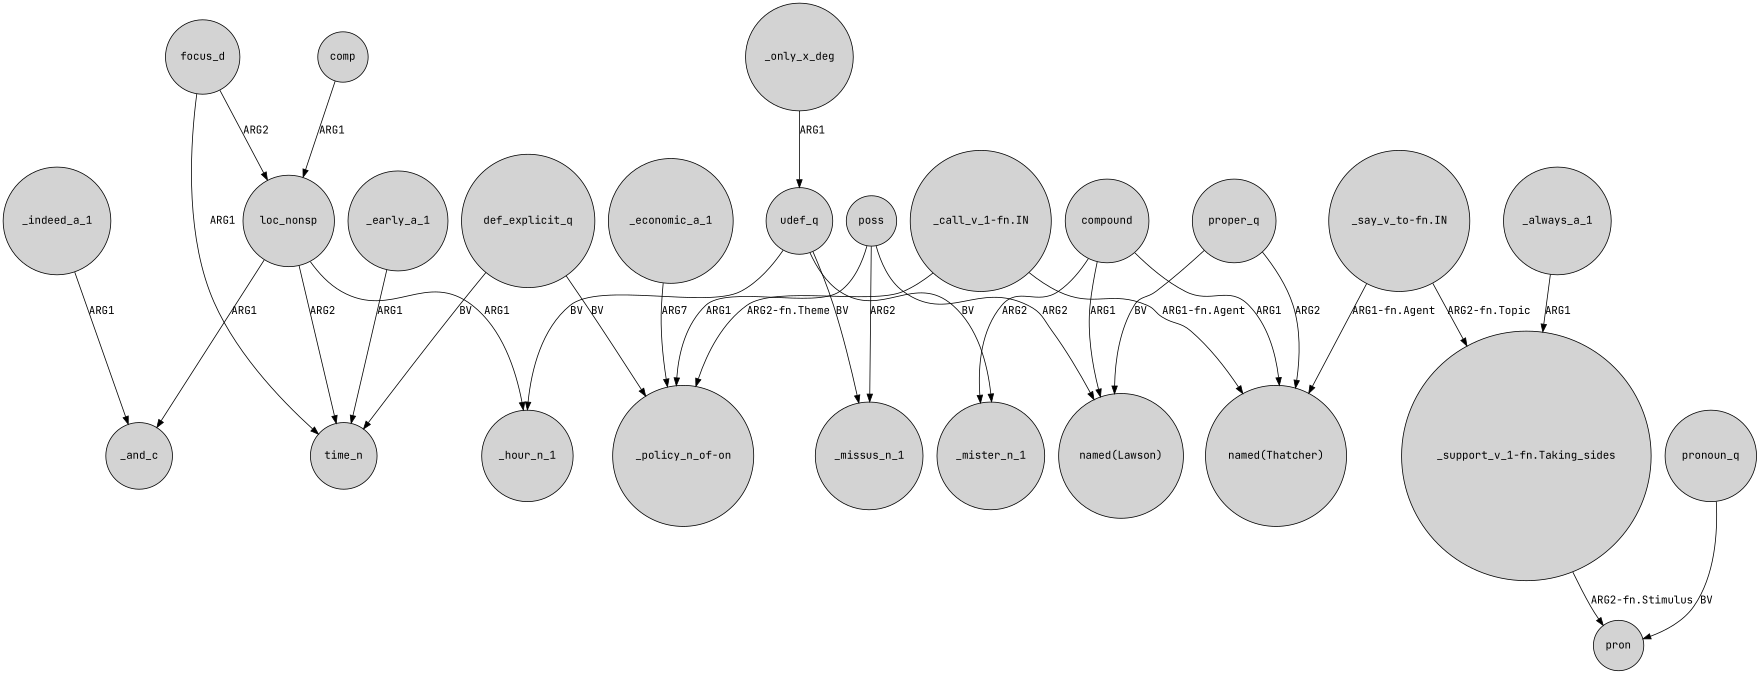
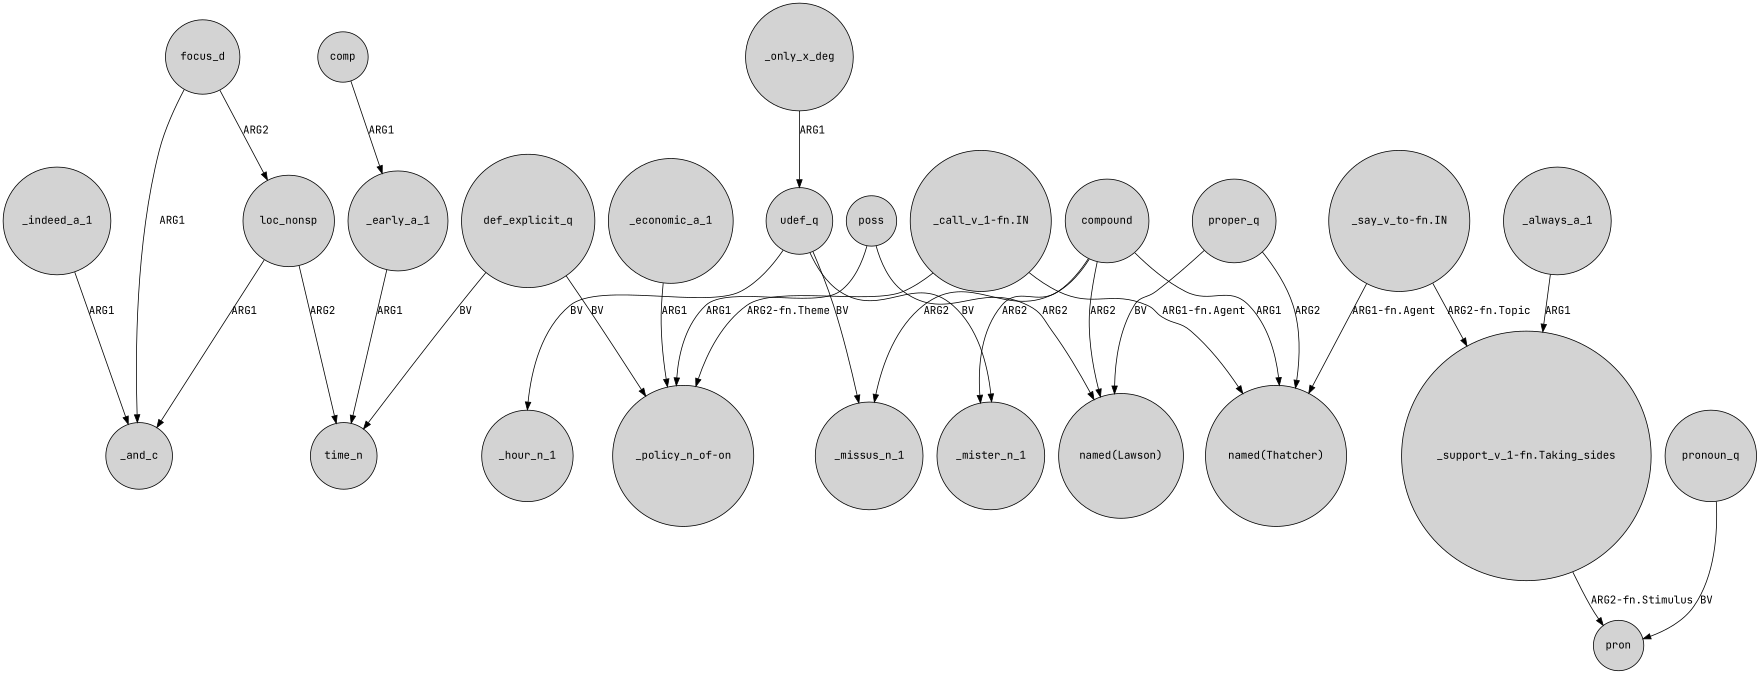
(320, 125) -> (365, 123)
(206, 279) -> (142, 249)
(441, 292) -> none
(675, 311) -> (675, 311)
(1103, 311) -> (1103, 311)
(871, 320) -> (962, 292)
